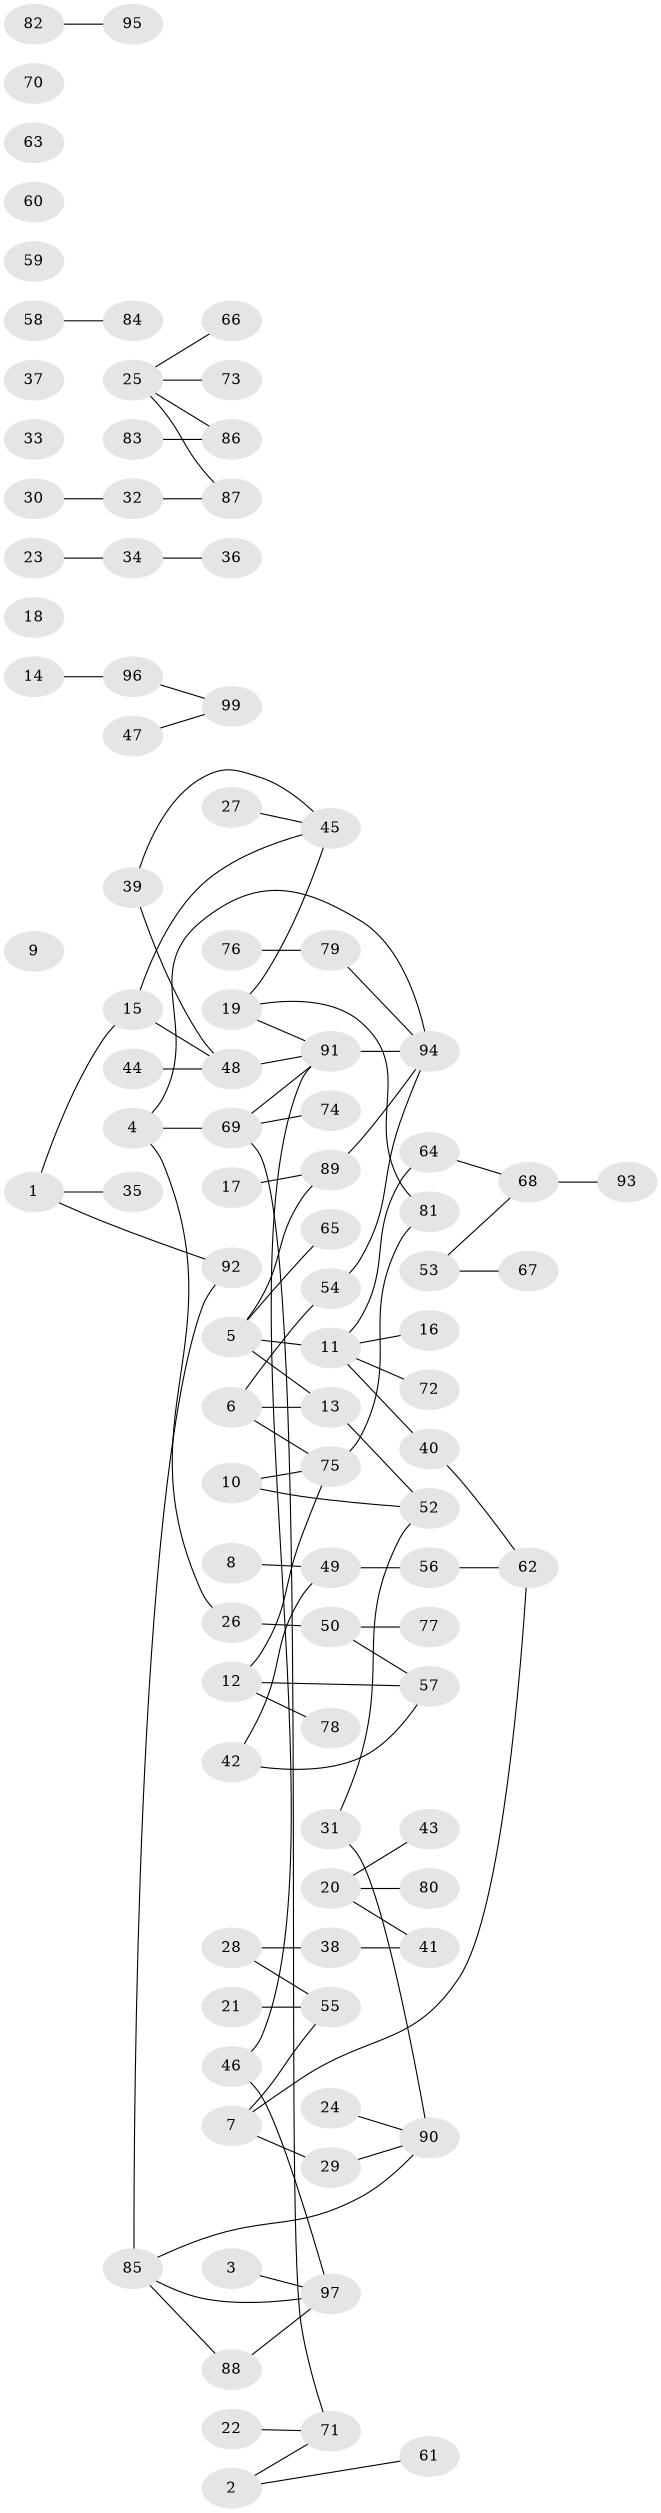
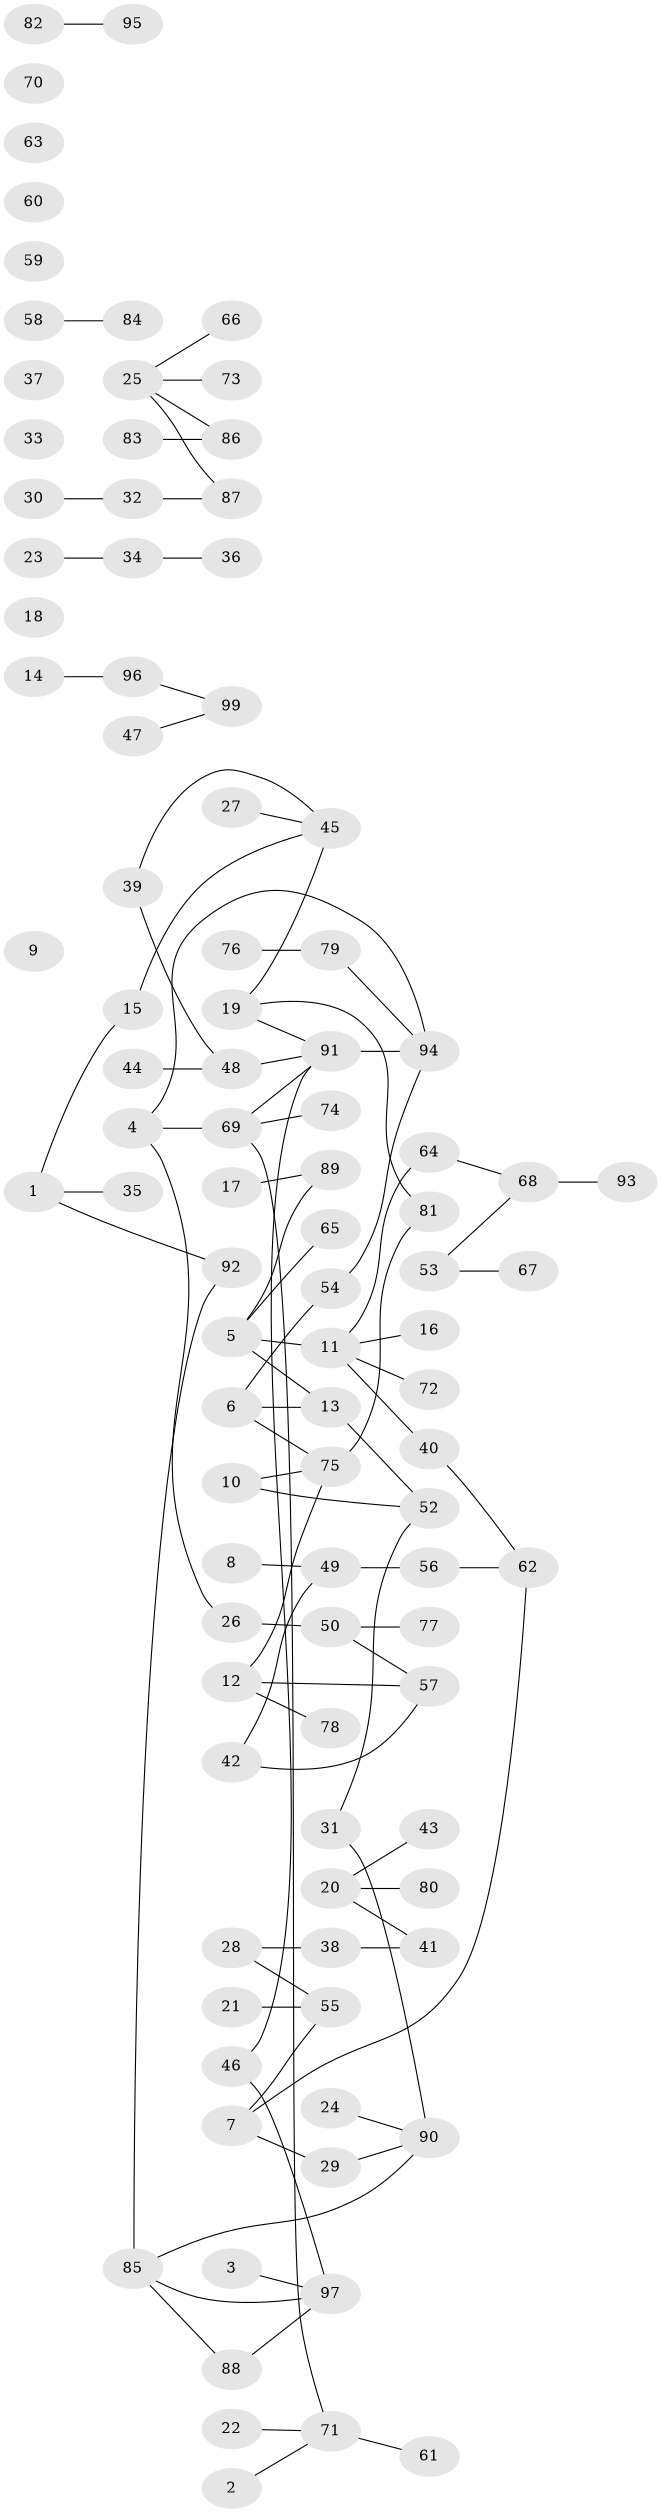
(182, 1039) -> none
(380, 1117) -> none
(331, 2472) -> (380, 2444)
